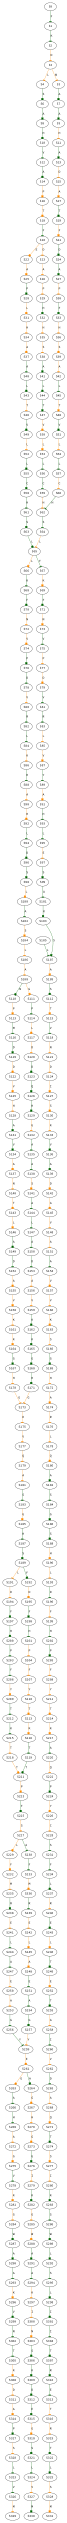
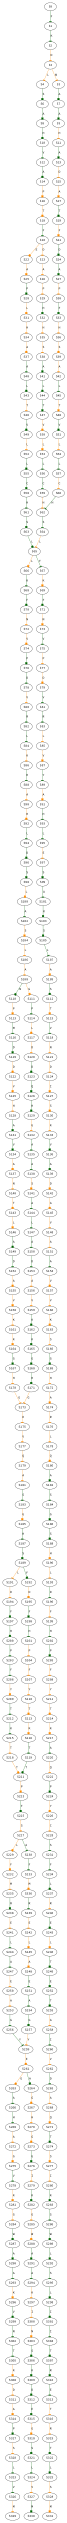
(53, 938) -> (43, 930)
(50, 1980) -> (50, 1980)
